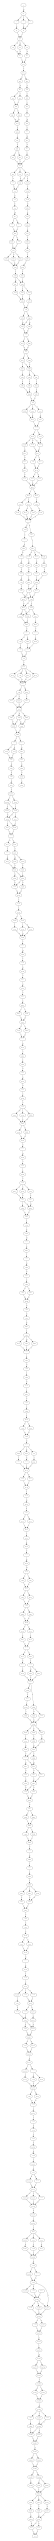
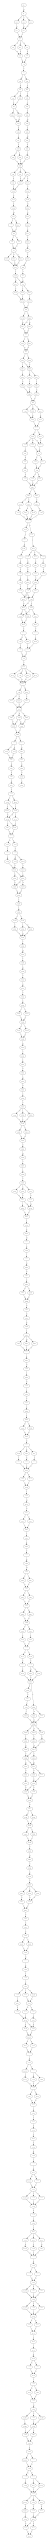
(47, 2291) -> (33, 2286)
